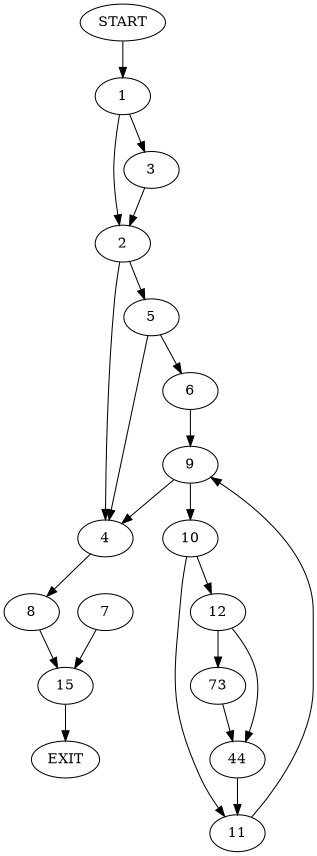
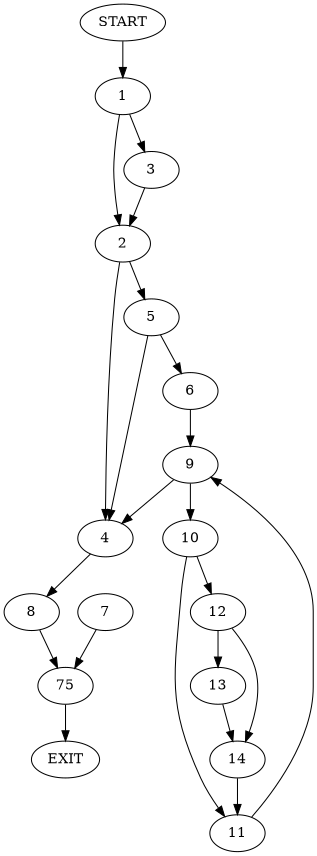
(66, 686) -> (66, 686)
(218, 686) -> (218, 686)
(237, 760) -> (237, 760)
